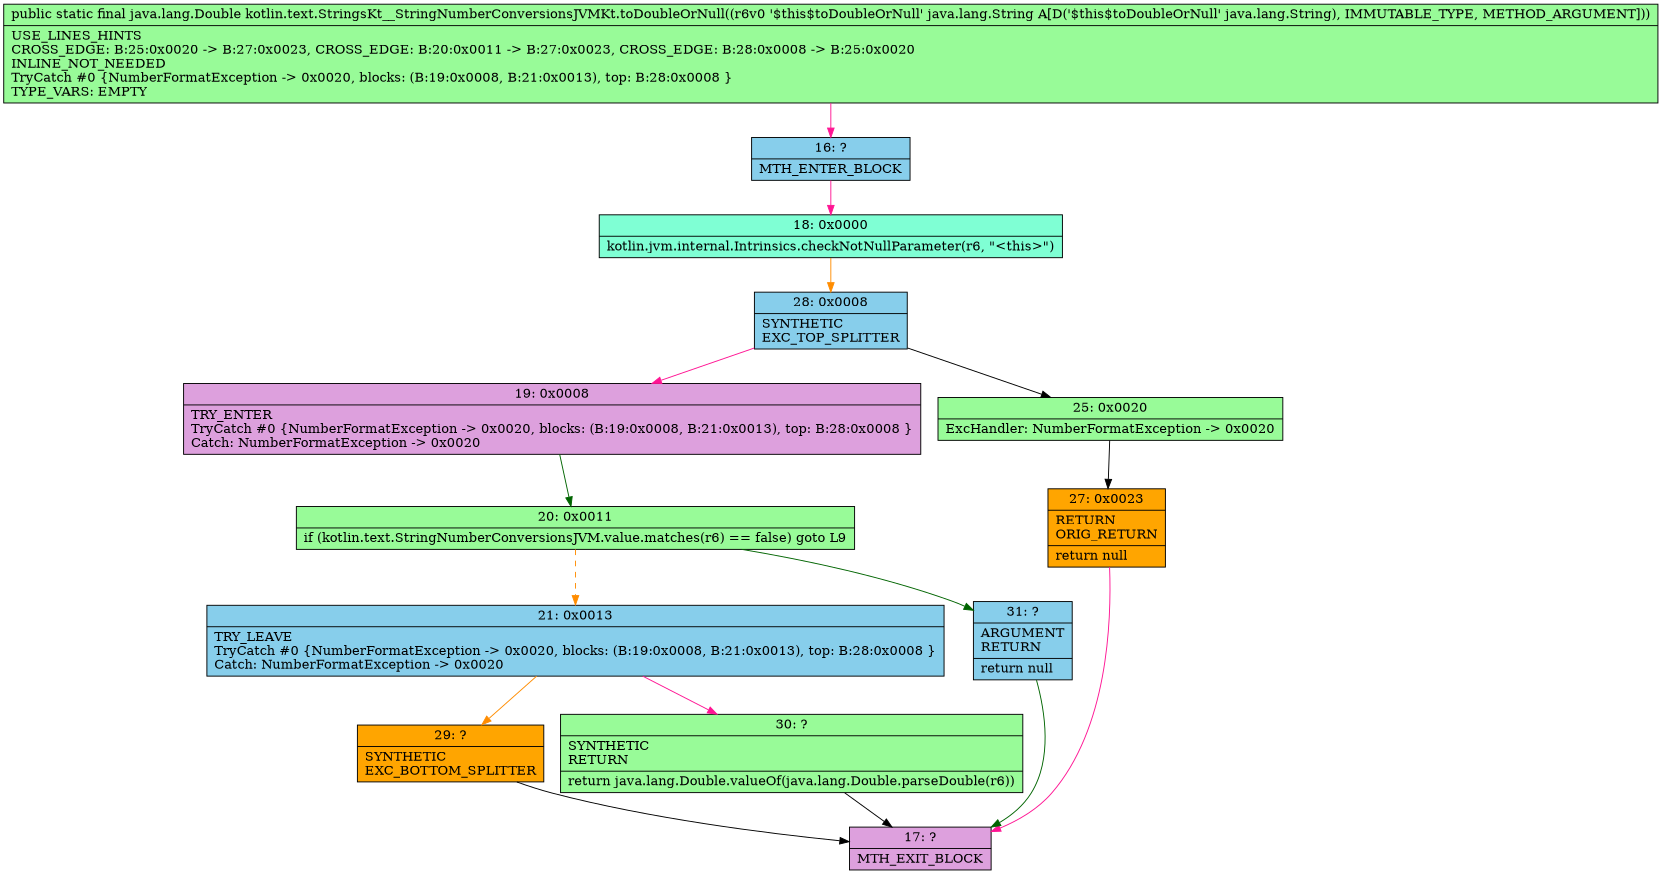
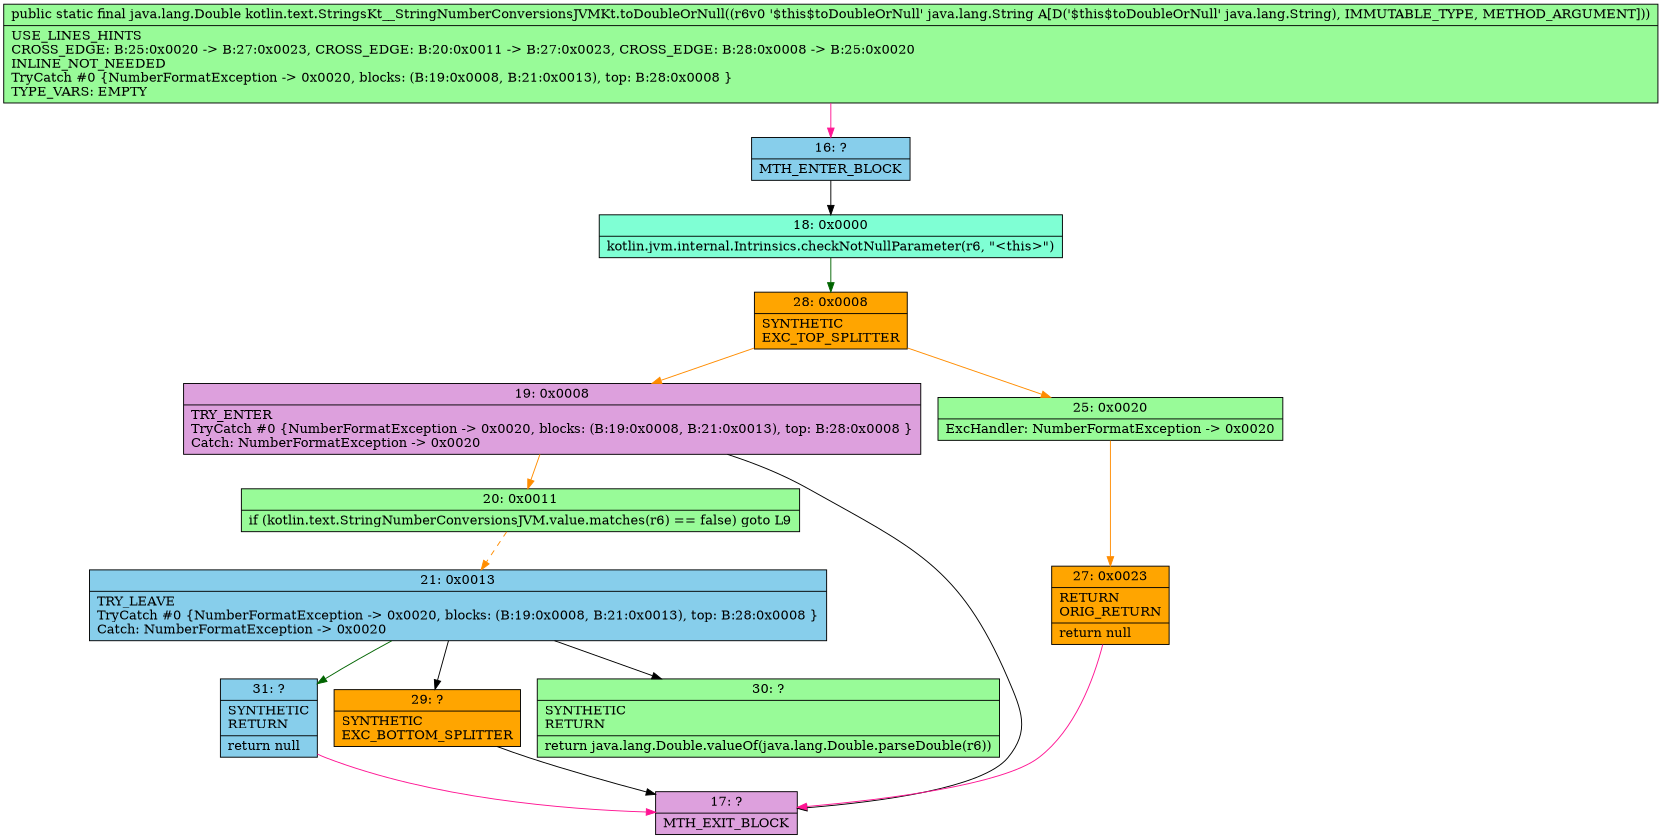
(831, 193) -> (831, 193)
(831, 270) -> (831, 270)
(831, 321) -> (831, 321)
(708, 364) -> (708, 364)
(975, 371) -> (975, 371)
(1109, 460) -> (1110, 499)
(564, 476) -> (535, 467)
(855, 572) -> (358, 659)
(1023, 633) -> (269, 711)
(676, 693) -> (603, 658)
(513, 697) -> (443, 661)
(1043, 759) -> (479, 797)
(864, 807) -> (992, 644)
